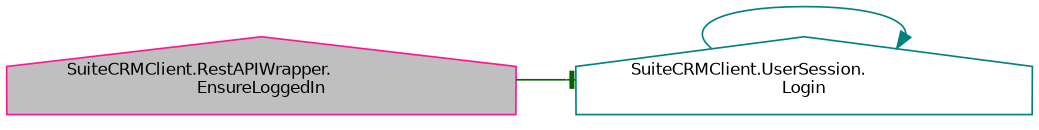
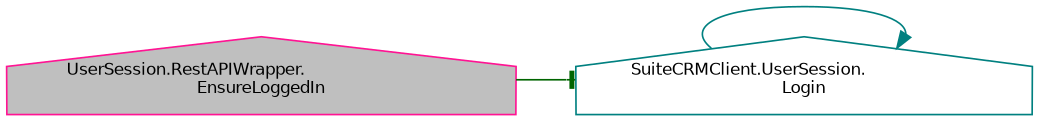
(261, 80) -> (261, 80)
